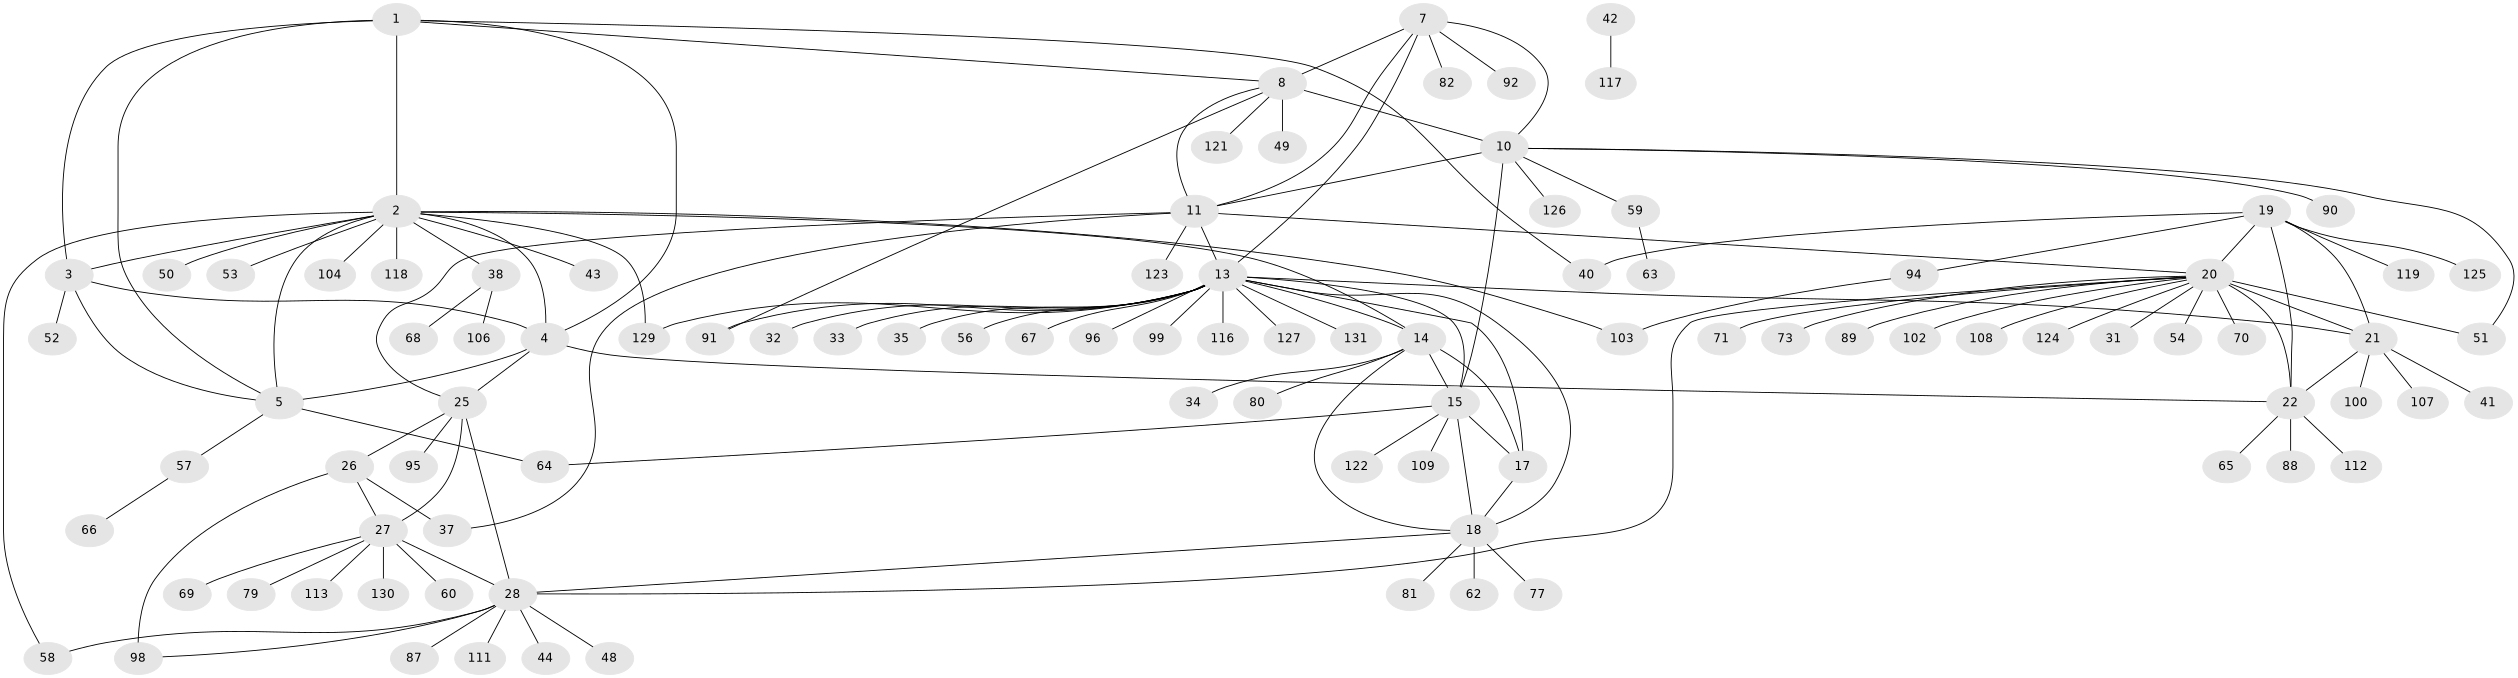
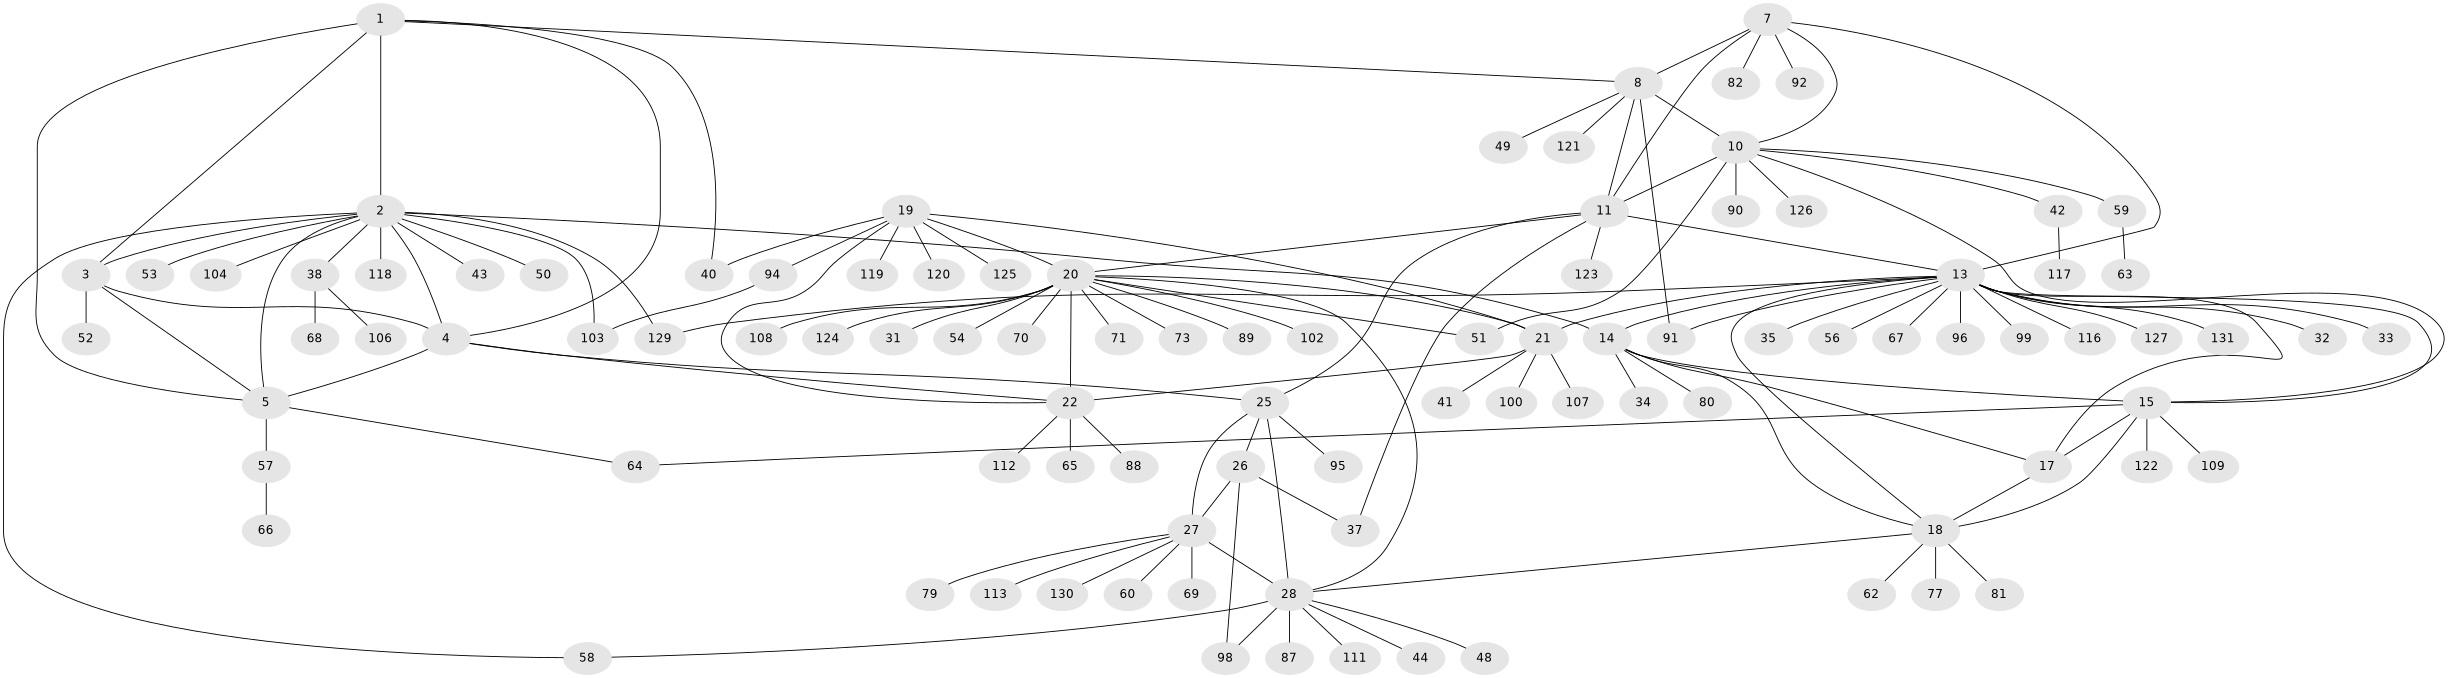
none -> (1901, 169)
none -> (939, 275)
